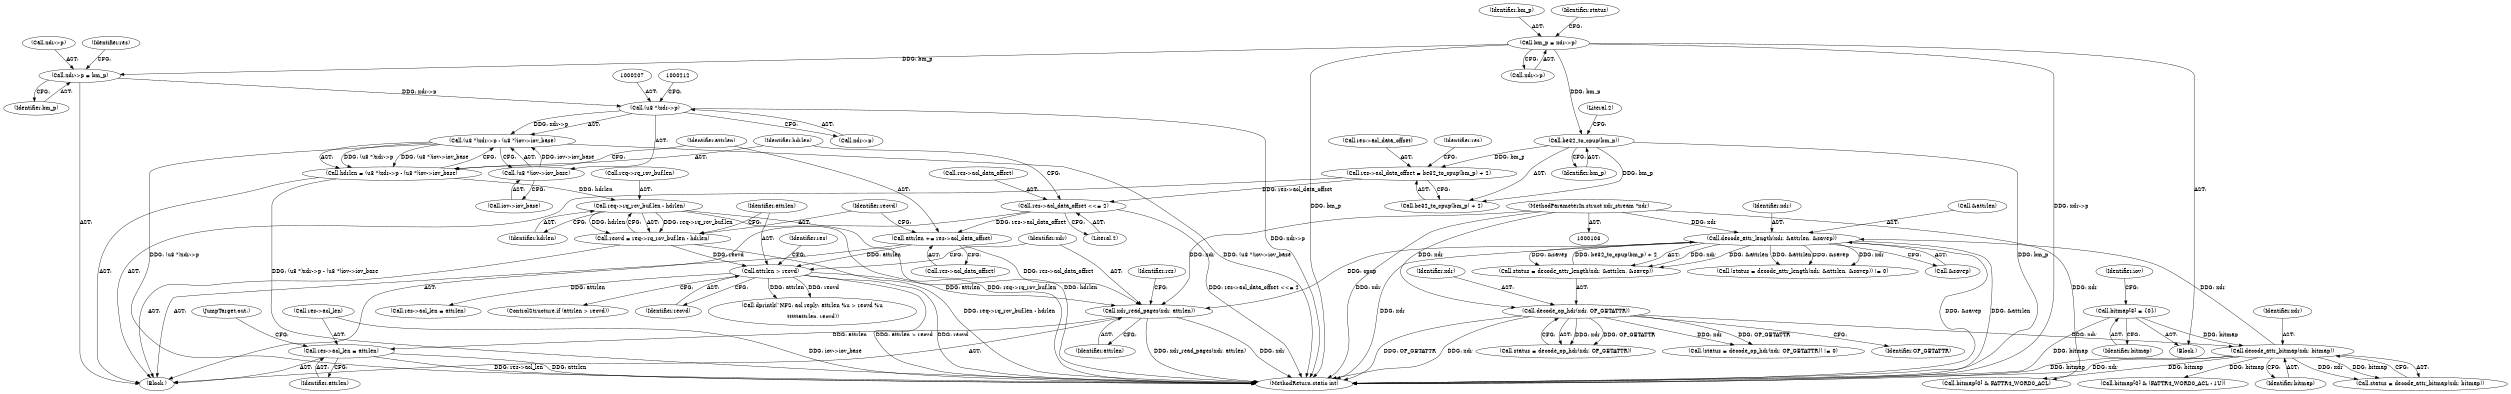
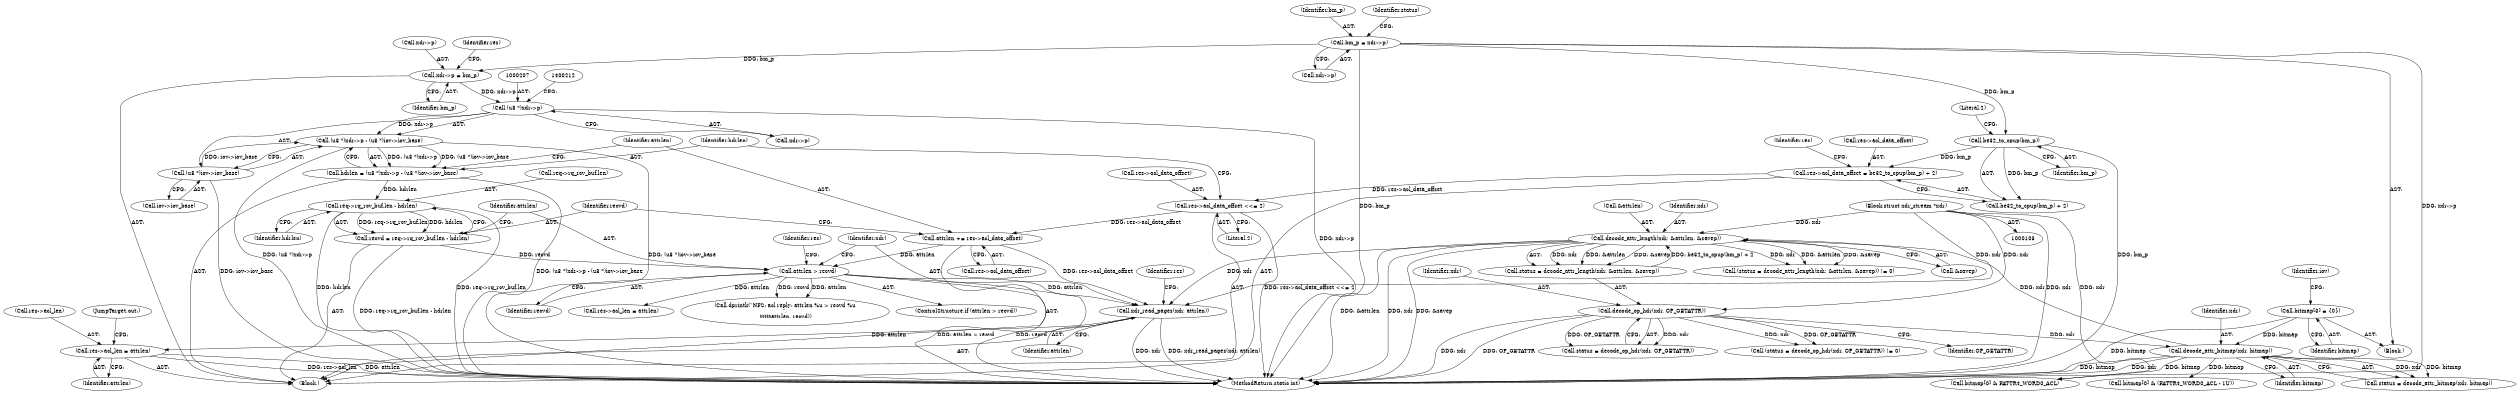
(678, 76) -> (563, 76)
(1589, 206) -> (1906, 206)
(1362, 272) -> (1240, 272)
(688, 288) -> (890, 288)
(793, 353) -> (423, 371)
